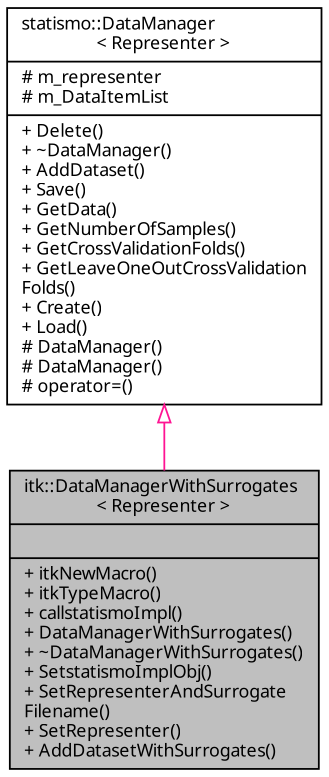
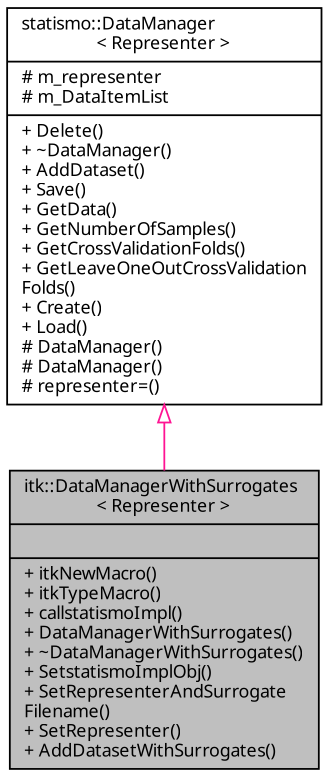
(78, 387) -> (91, 387)
